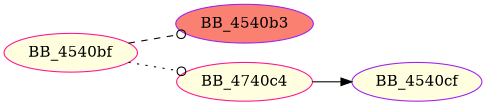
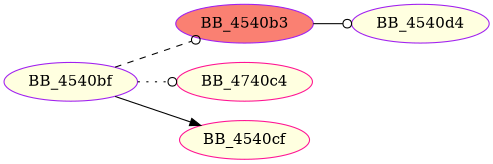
none -> (420, 24)
(71, 53) -> (71, 82)
(327, 82) -> (153, 109)
(417, 82) -> (245, 140)
